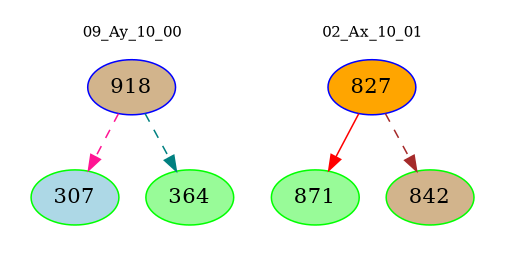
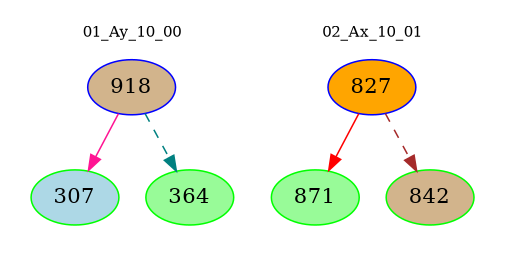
(132, 33) -> (132, 33)
(107, 135) -> (107, 135)
